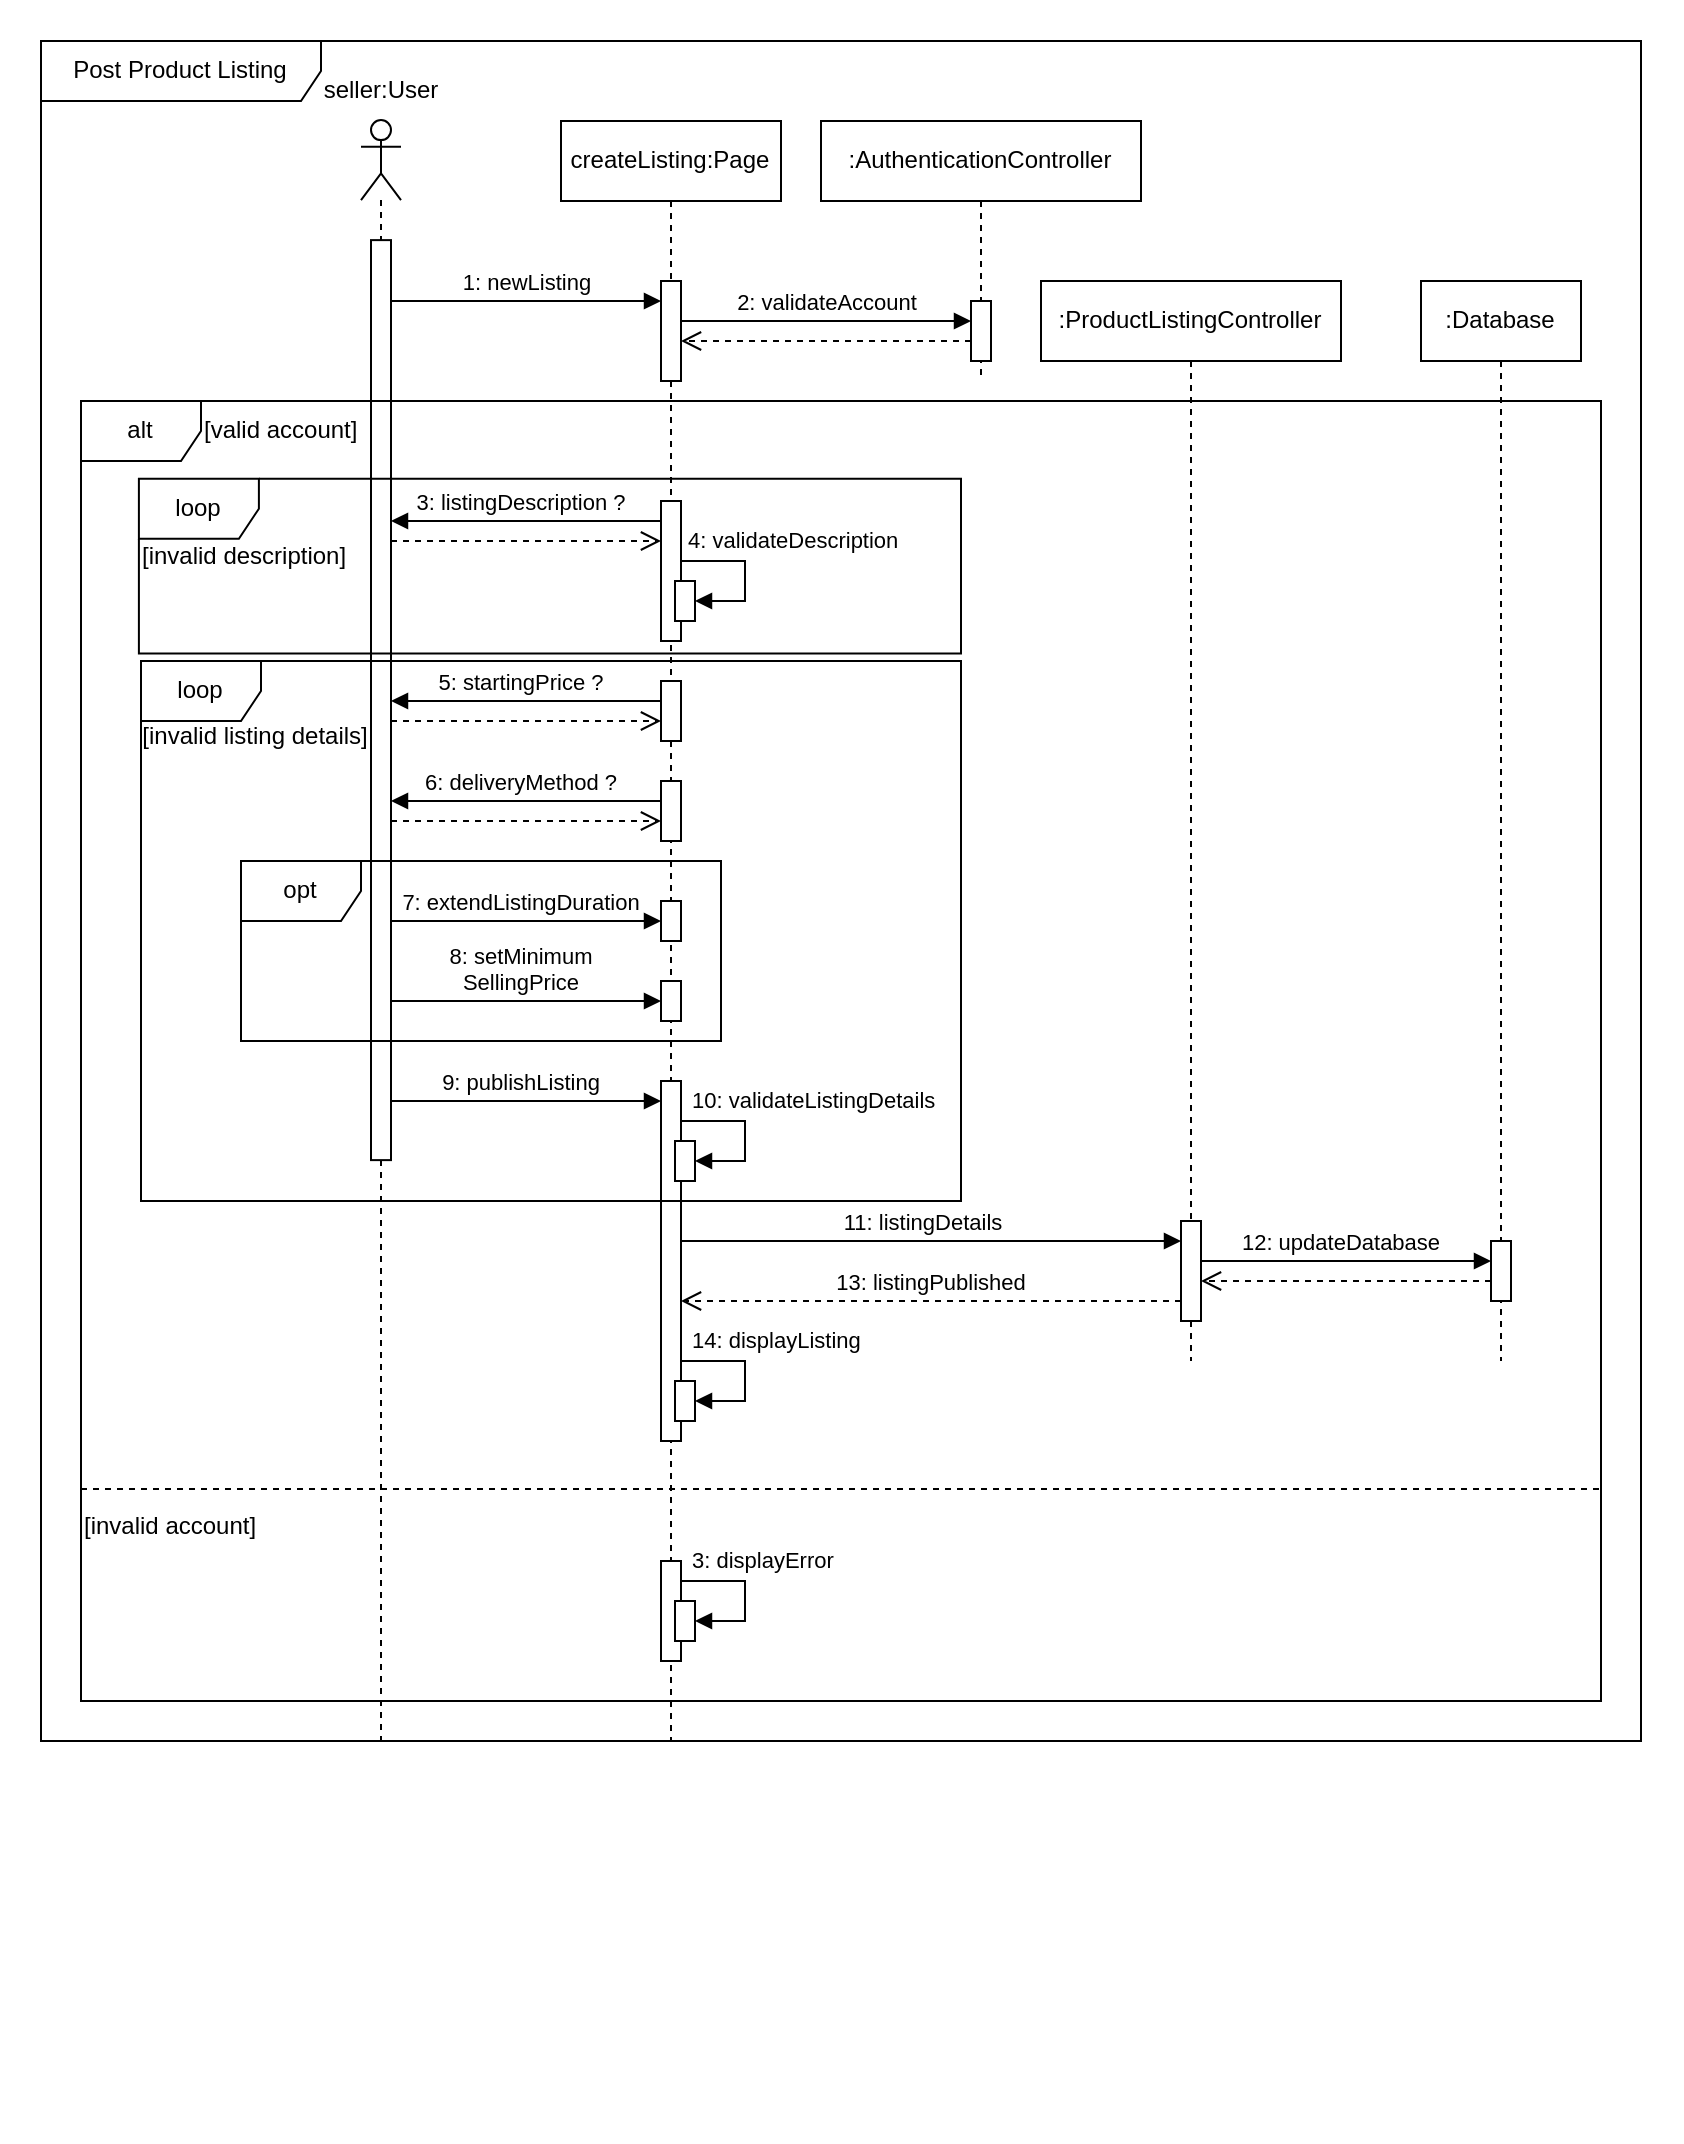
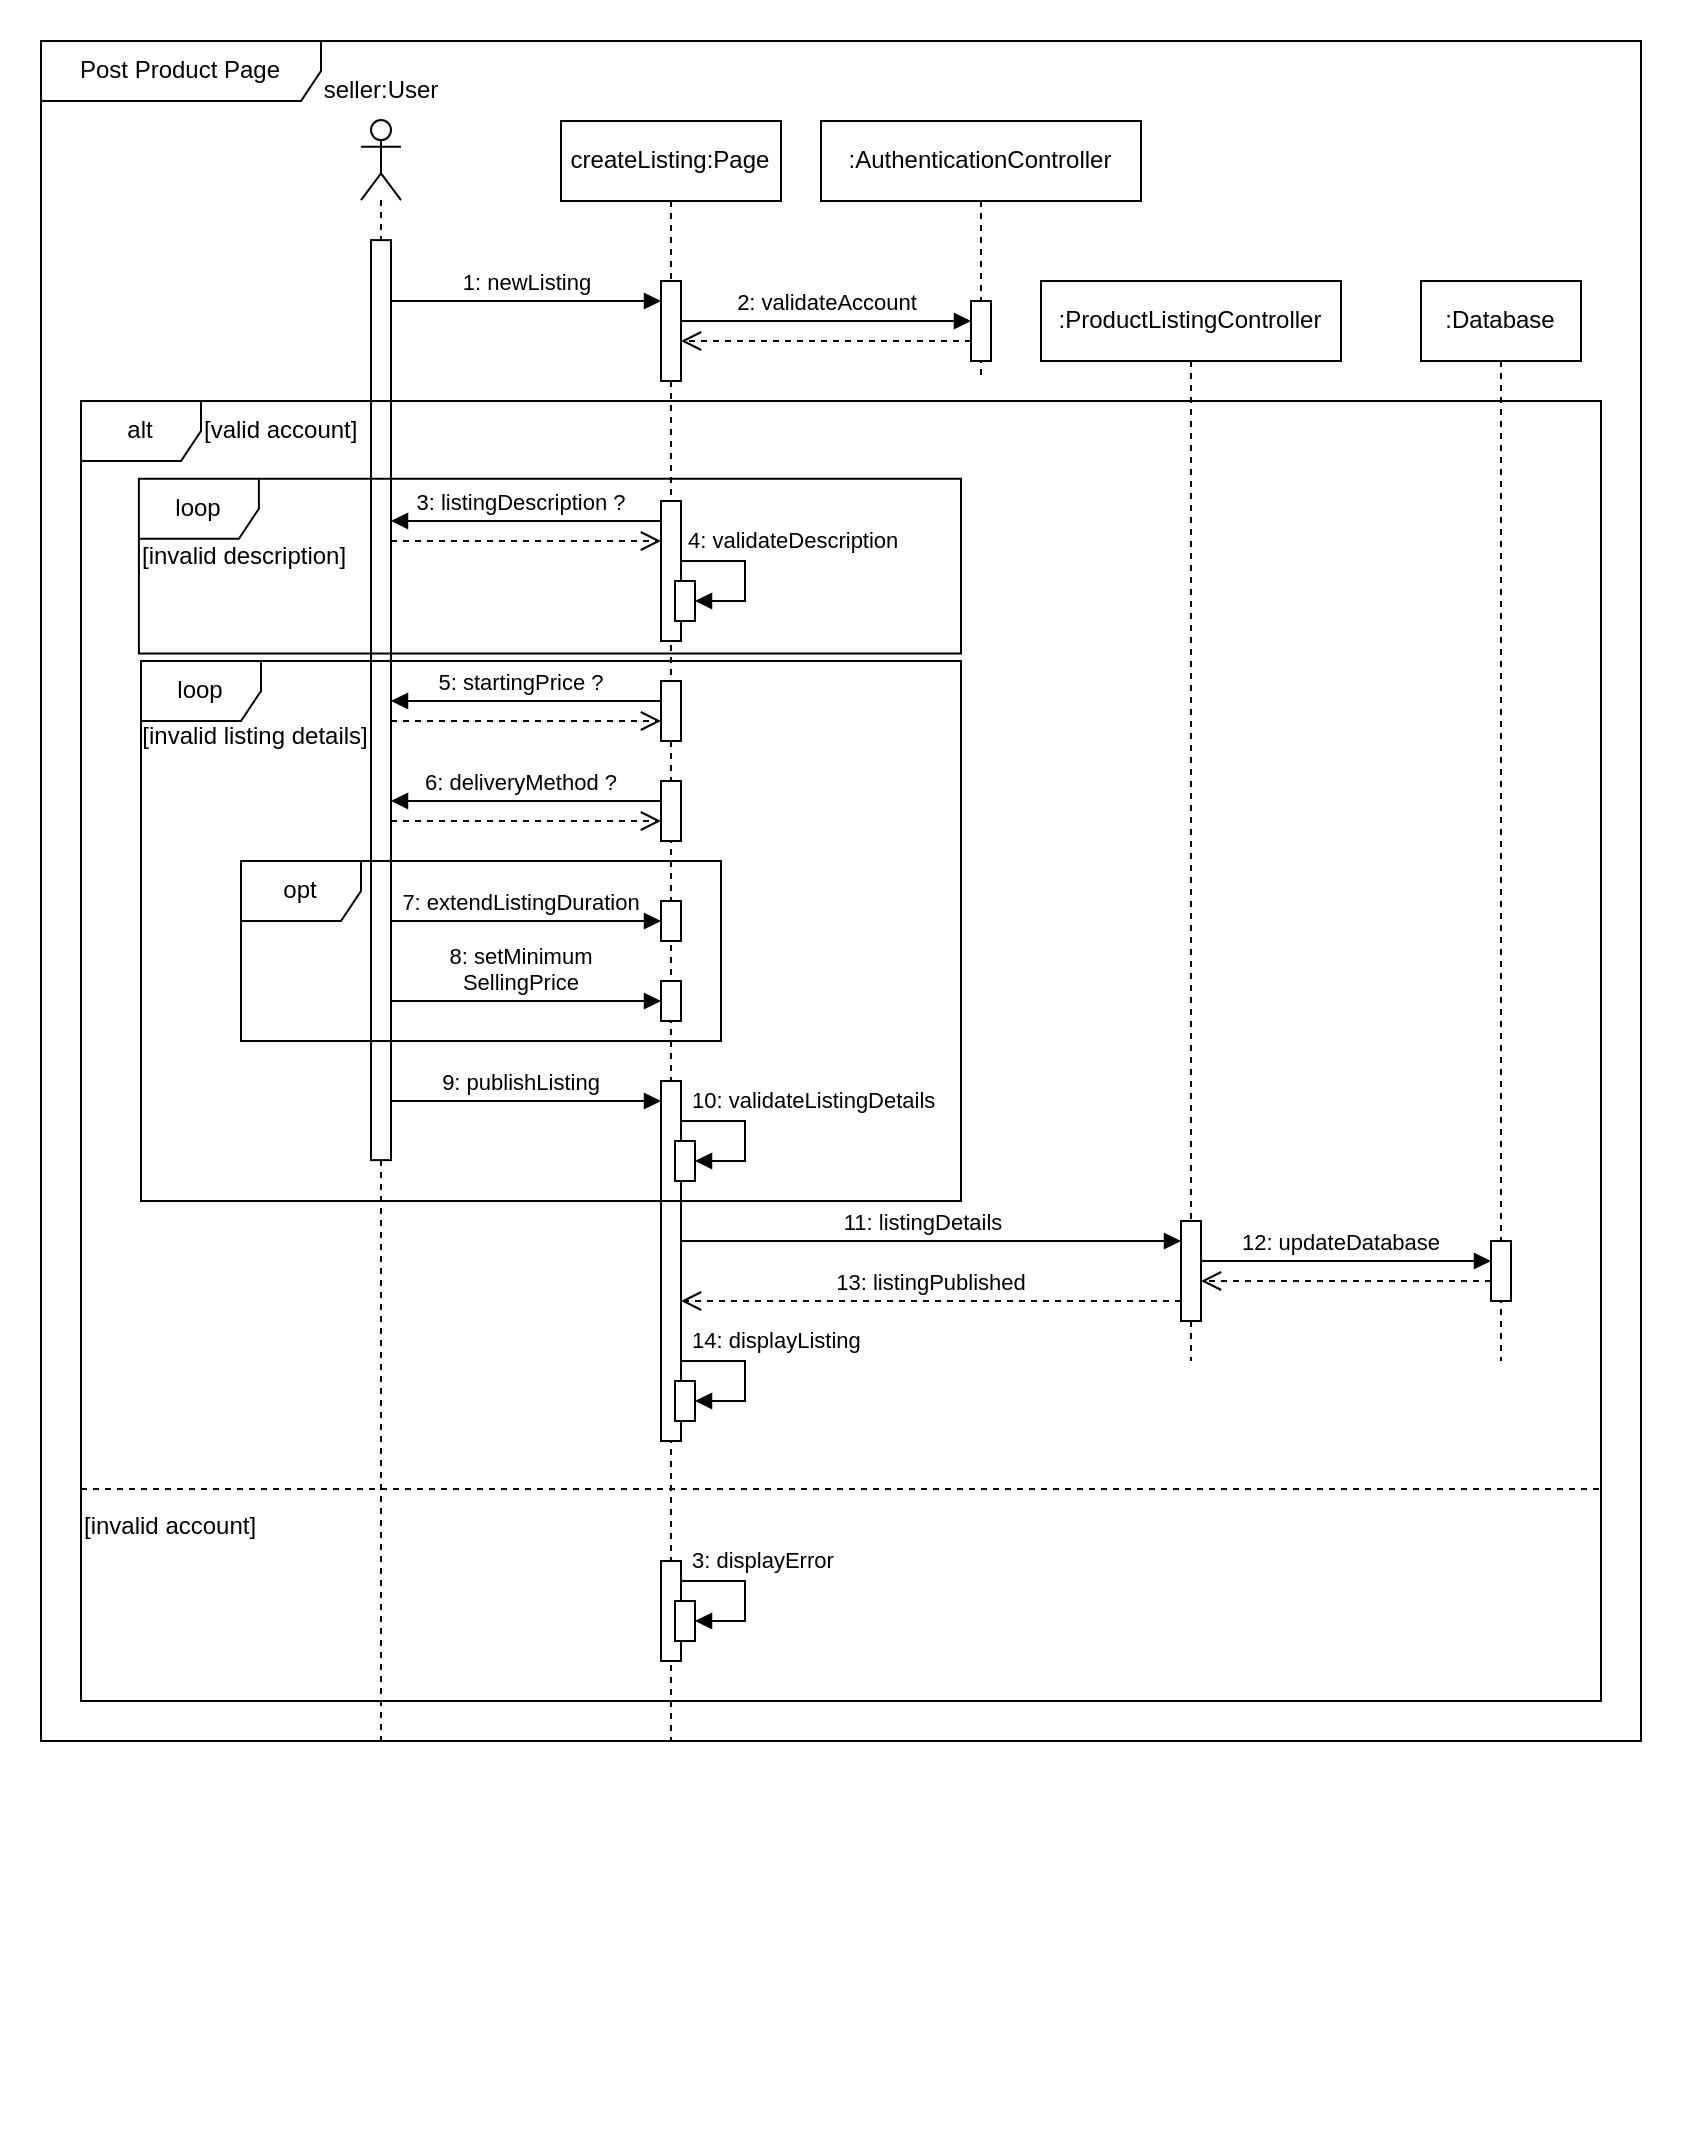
(181, 71) -> (181, 71)
